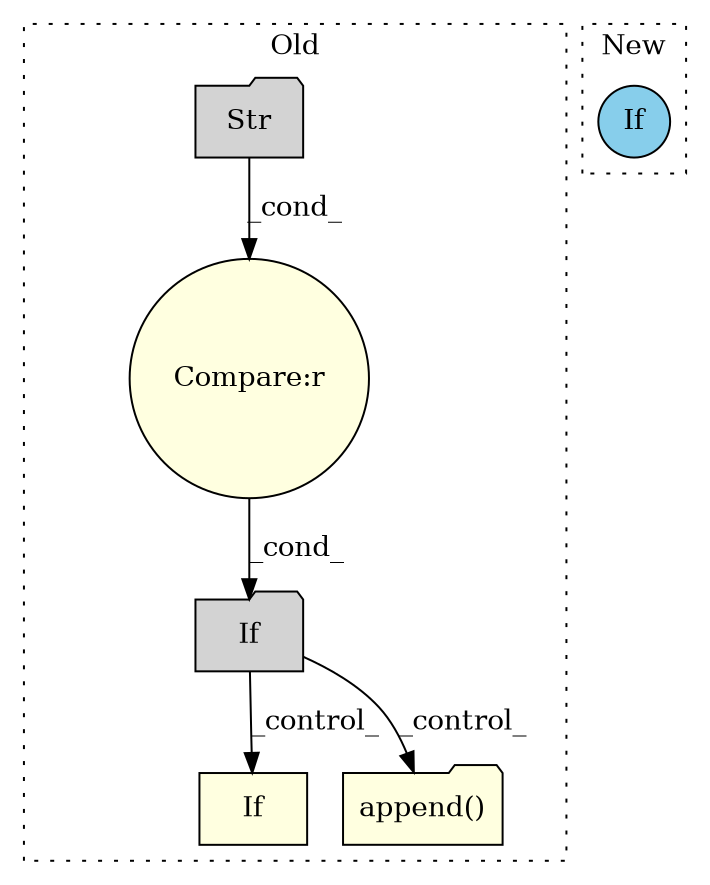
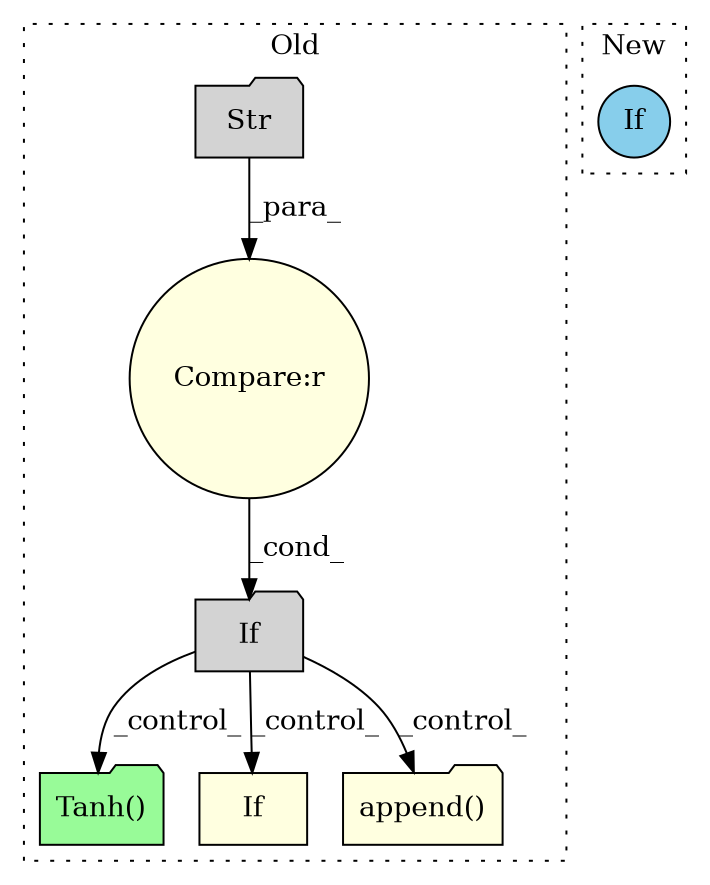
(295, 208) -> (295, 208)
none -> (102, 809)
